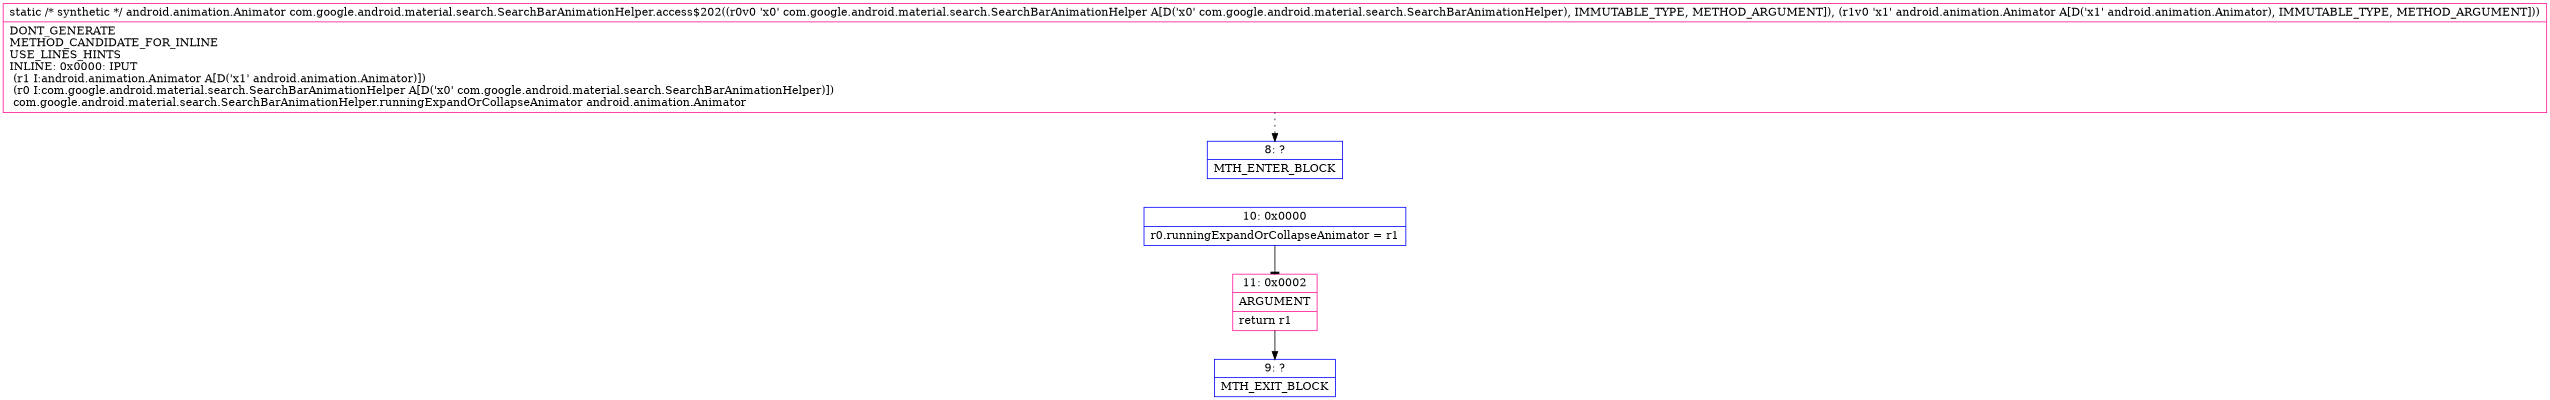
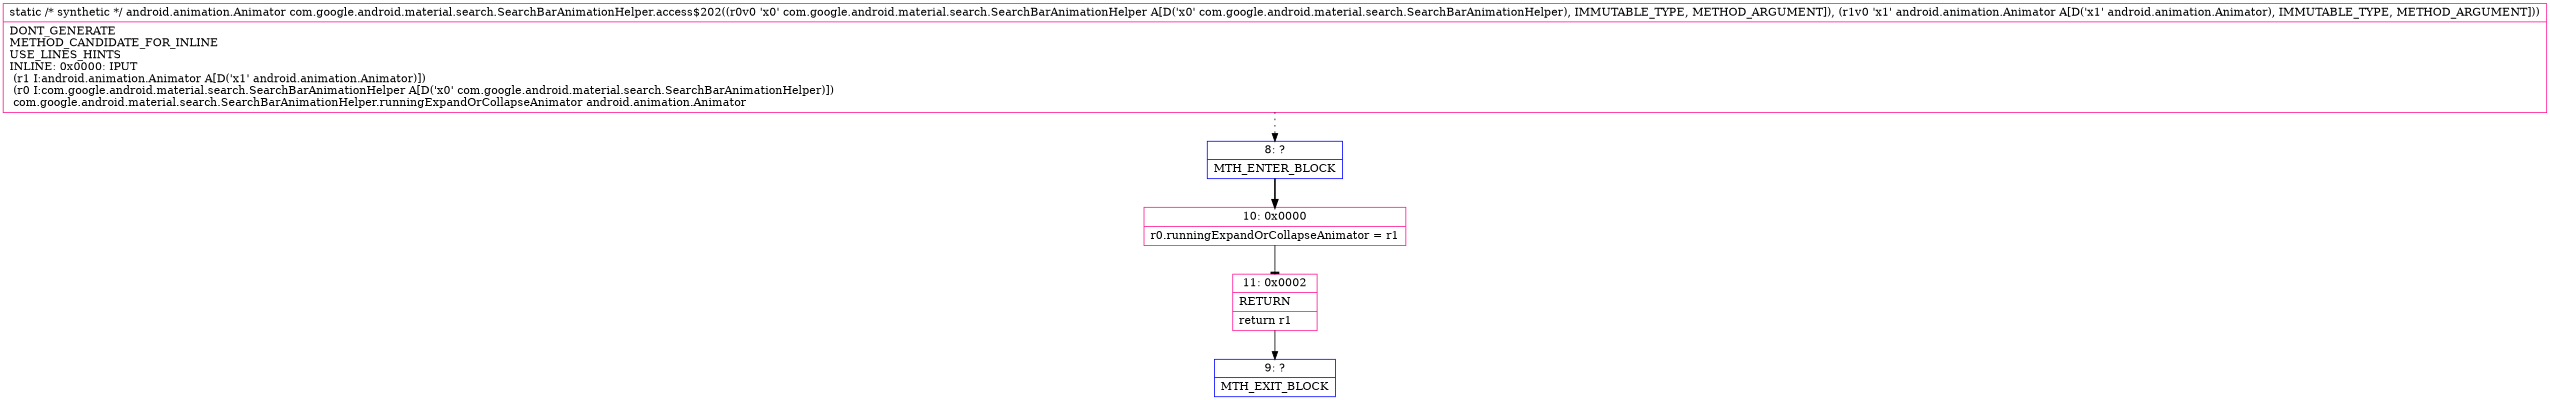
none -> (1275, 189)
(1275, 226) -> (1275, 226)
(1275, 302) -> (1265, 302)
